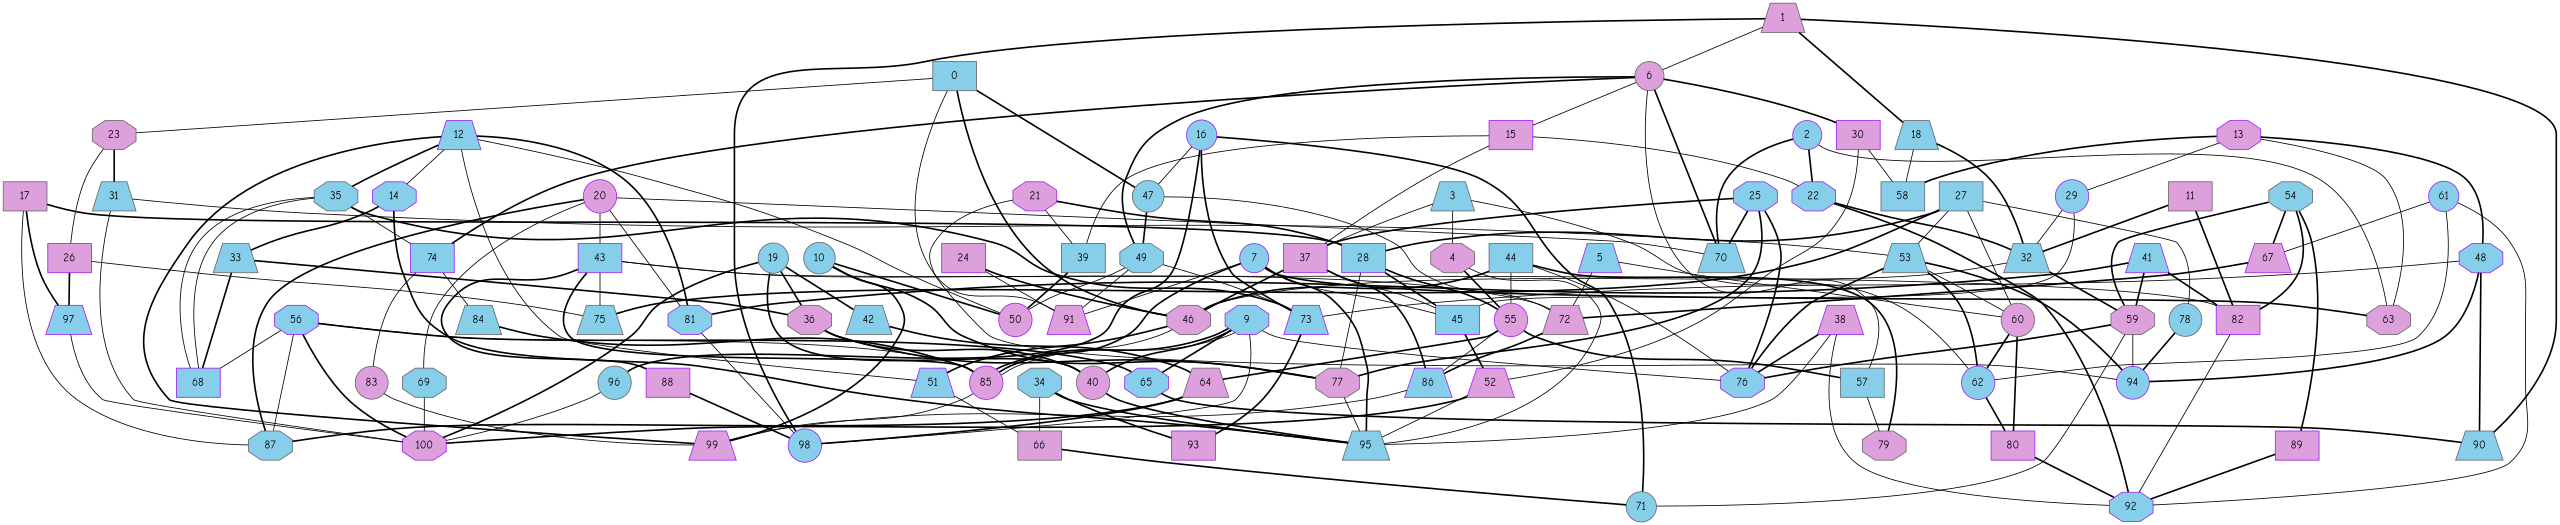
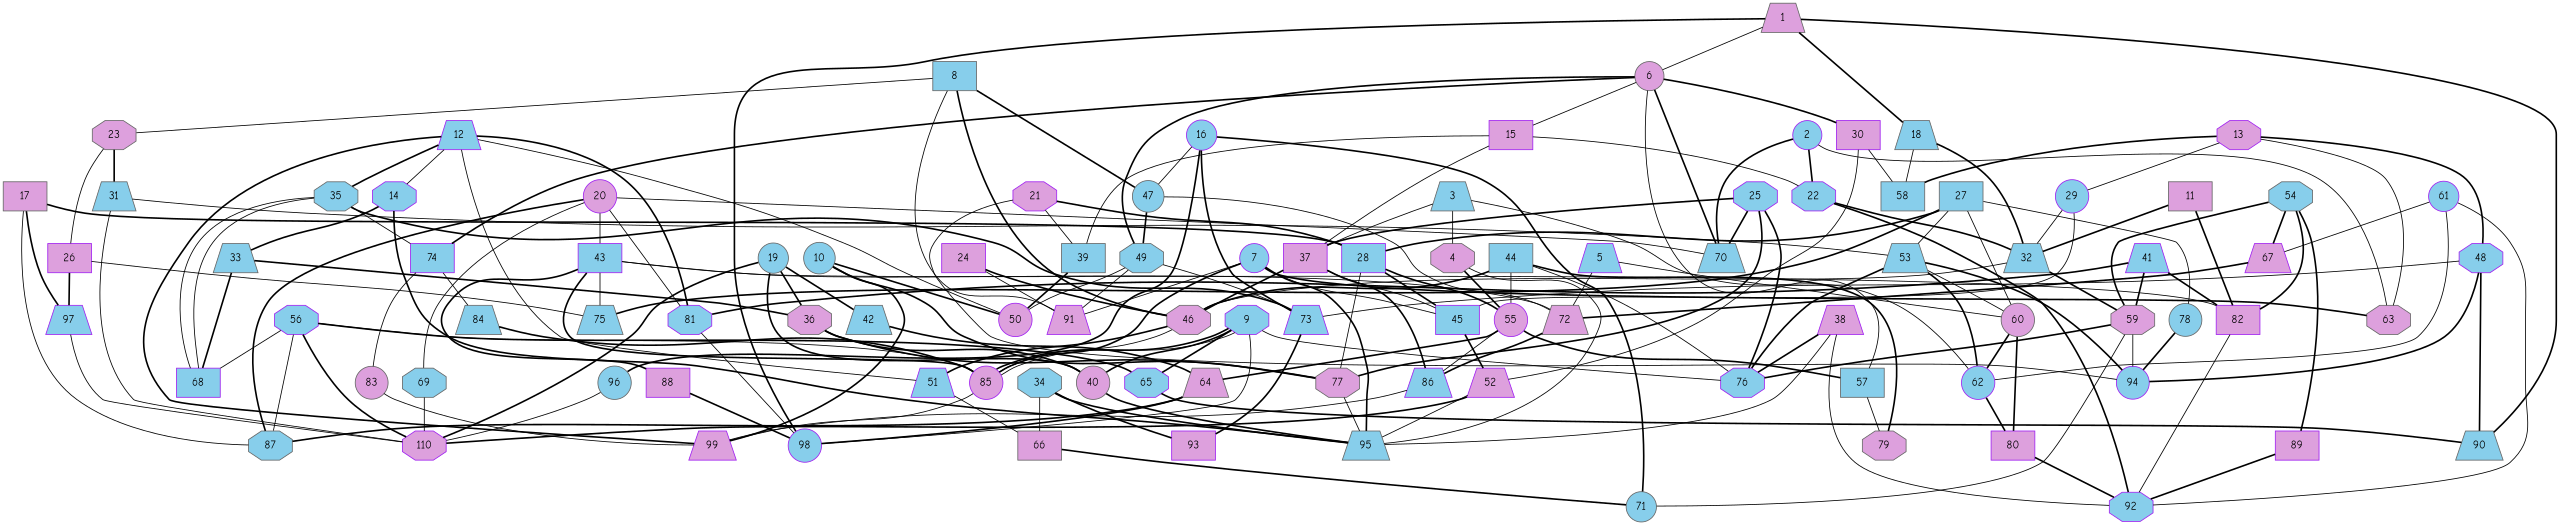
(955, 76) -> (955, 76)
(424, 446) -> (424, 446)
